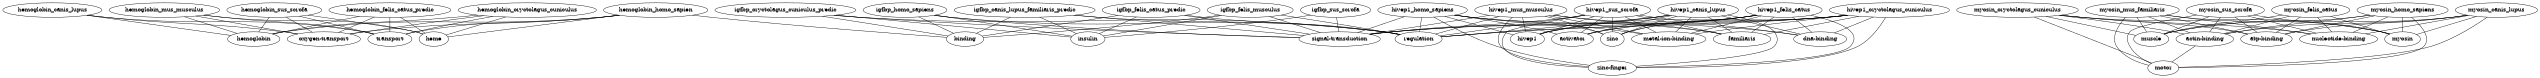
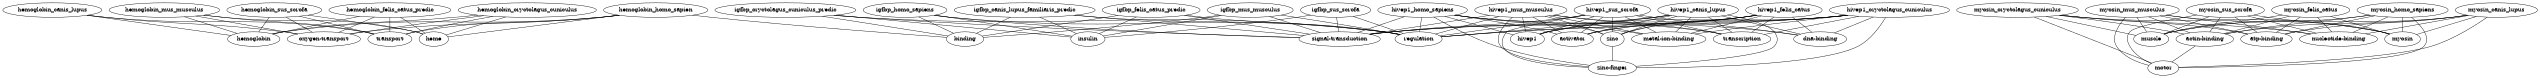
(1250, 10) -> (1250, 10)
(2132, 10) -> (2132, 10)
none -> (1374, 24)
none -> (1547, 25)
(1742, 39) -> (1742, 39)
(1774, 61) -> (1612, 54)
